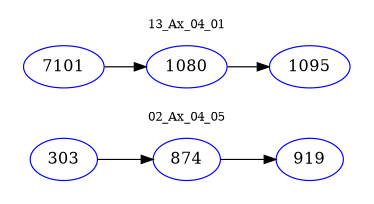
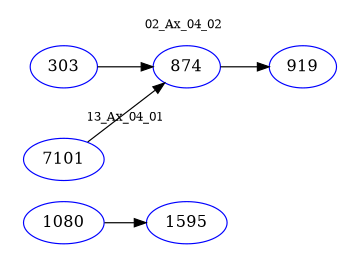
(119, 67) -> (121, 116)
(310, 67) -> (187, 223)
(187, 118) -> (183, 25)
